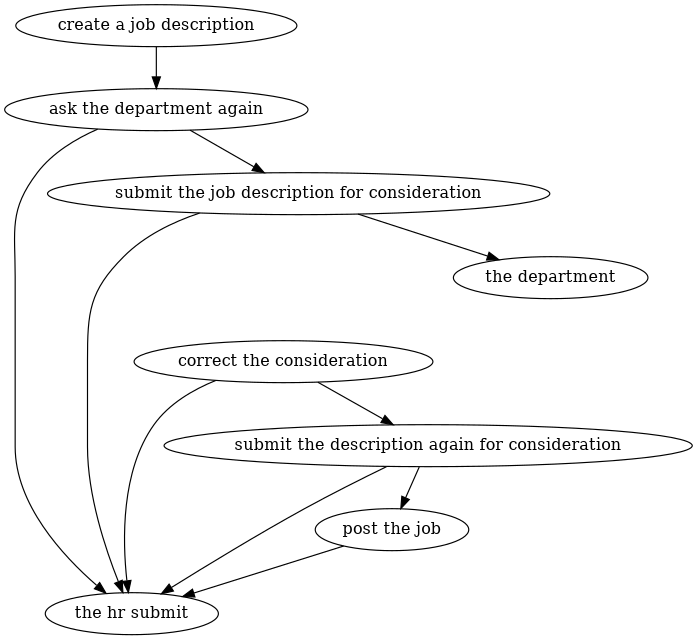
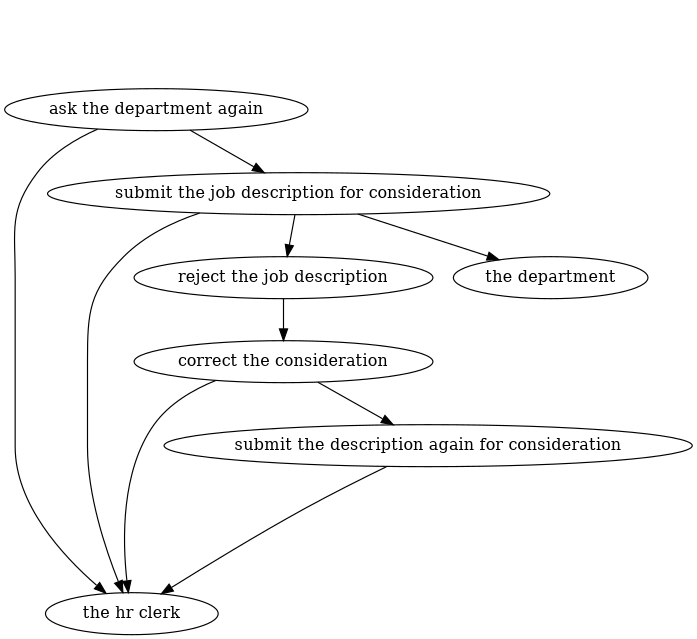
(156, 26) -> none
none -> (284, 278)
(392, 530) -> none
(132, 614) -> (132, 614)
